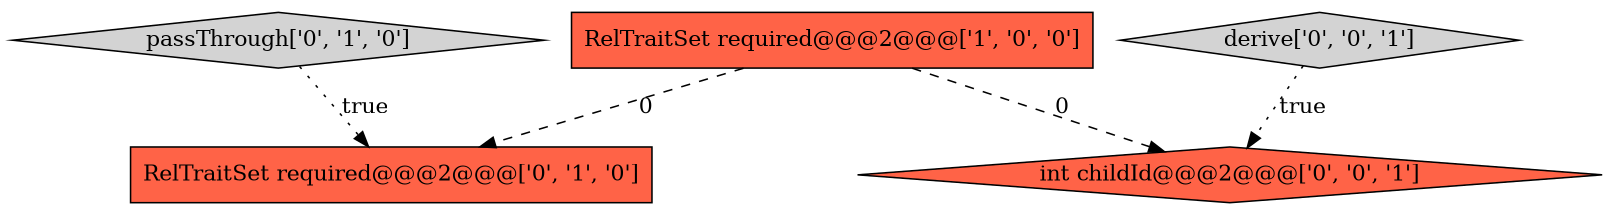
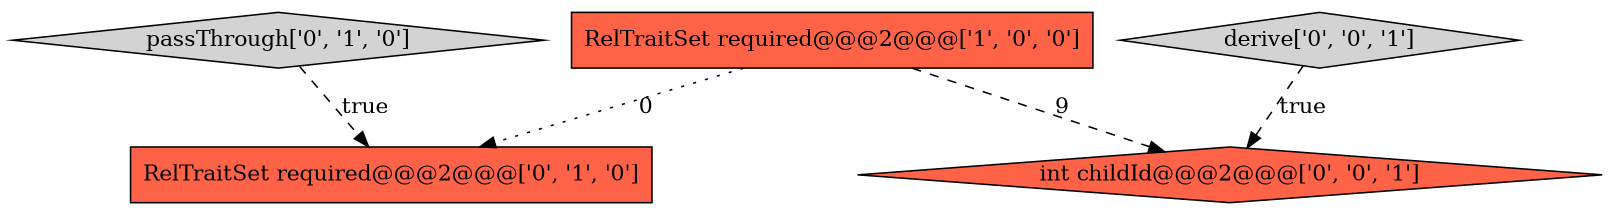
(1280, 100) -> (1280, 100)
(329, 101) -> (329, 101)
(619, 105) -> (619, 105)
(1063, 108) -> (1063, 108)
